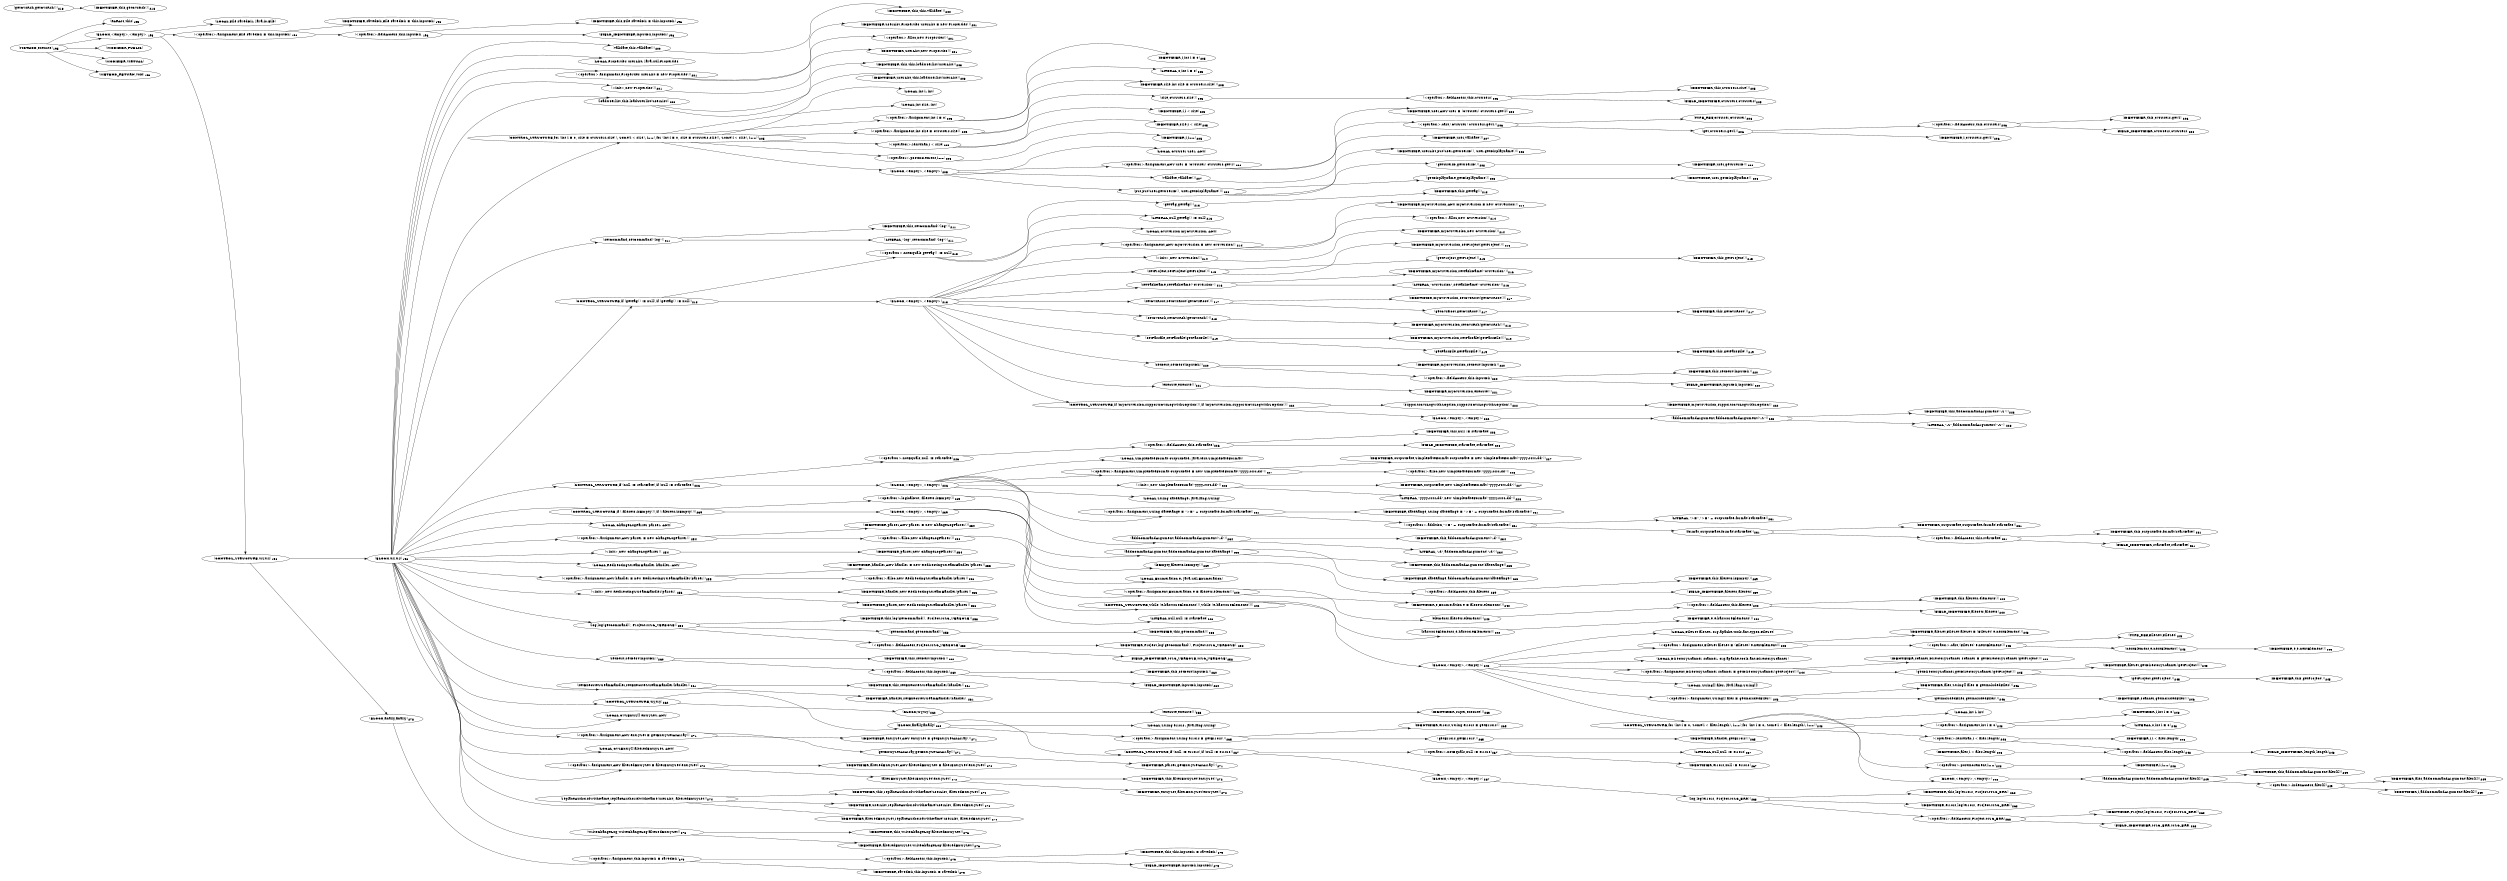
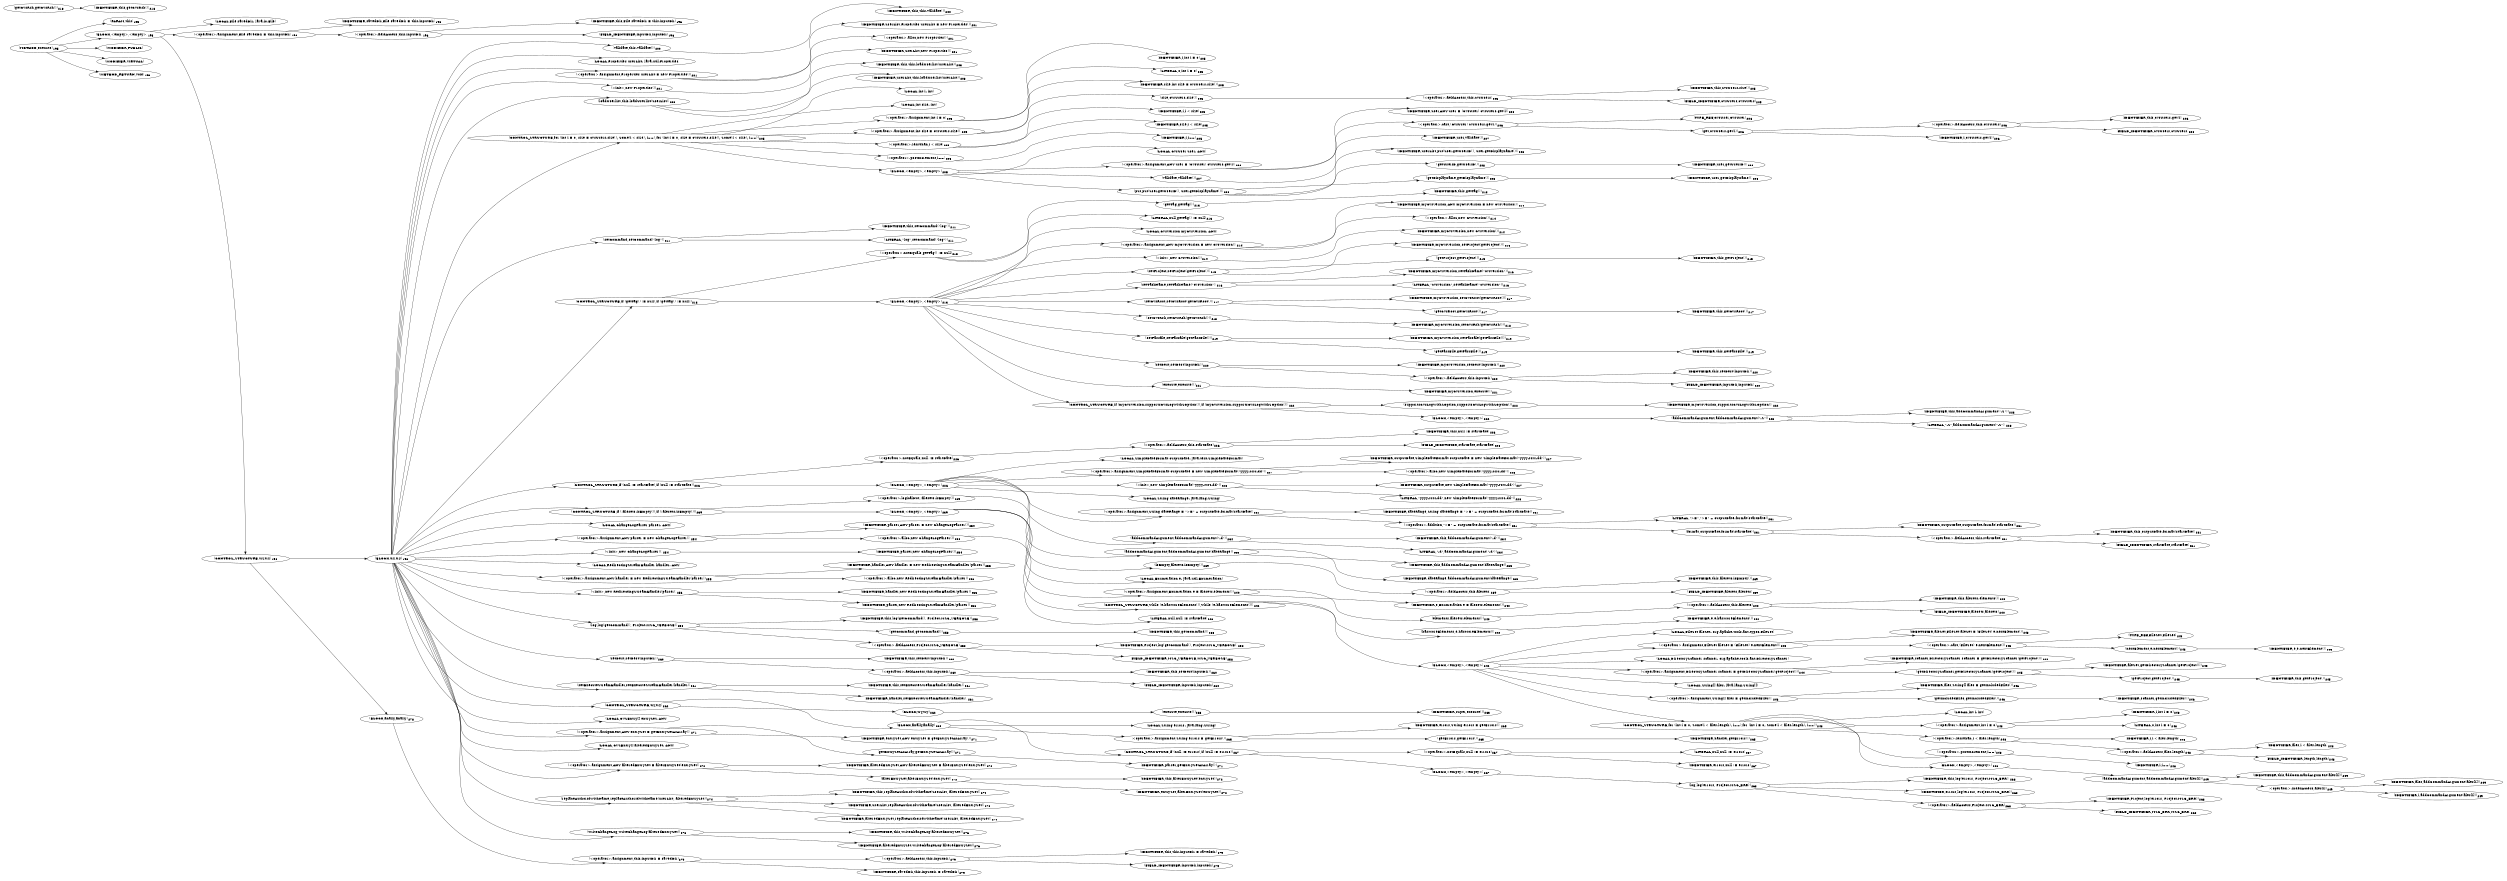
(2060, 752) -> (2228, 749)
